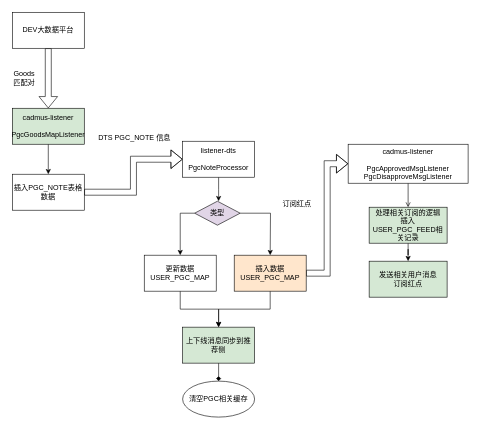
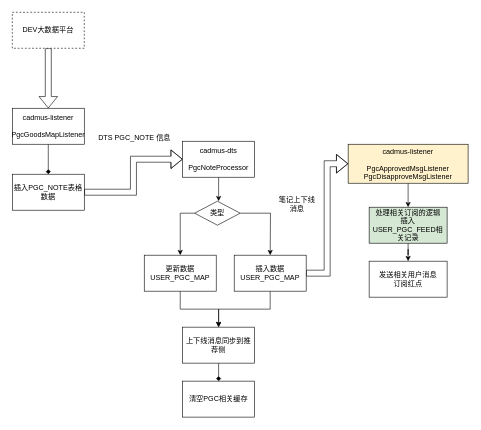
(48, 30) -> (48, 30)
(24, 78) -> none
(48, 126) -> (48, 126)
(219, 159) -> (219, 159)
(408, 164) -> (408, 164)
(48, 168) -> (48, 168)
(408, 203) -> (408, 201)
(297, 204) -> (297, 204)
(218, 213) -> (218, 213)
(270, 273) -> (270, 273)
(408, 279) -> (408, 279)
(219, 345) -> (219, 345)
(219, 399) -> (219, 399)
